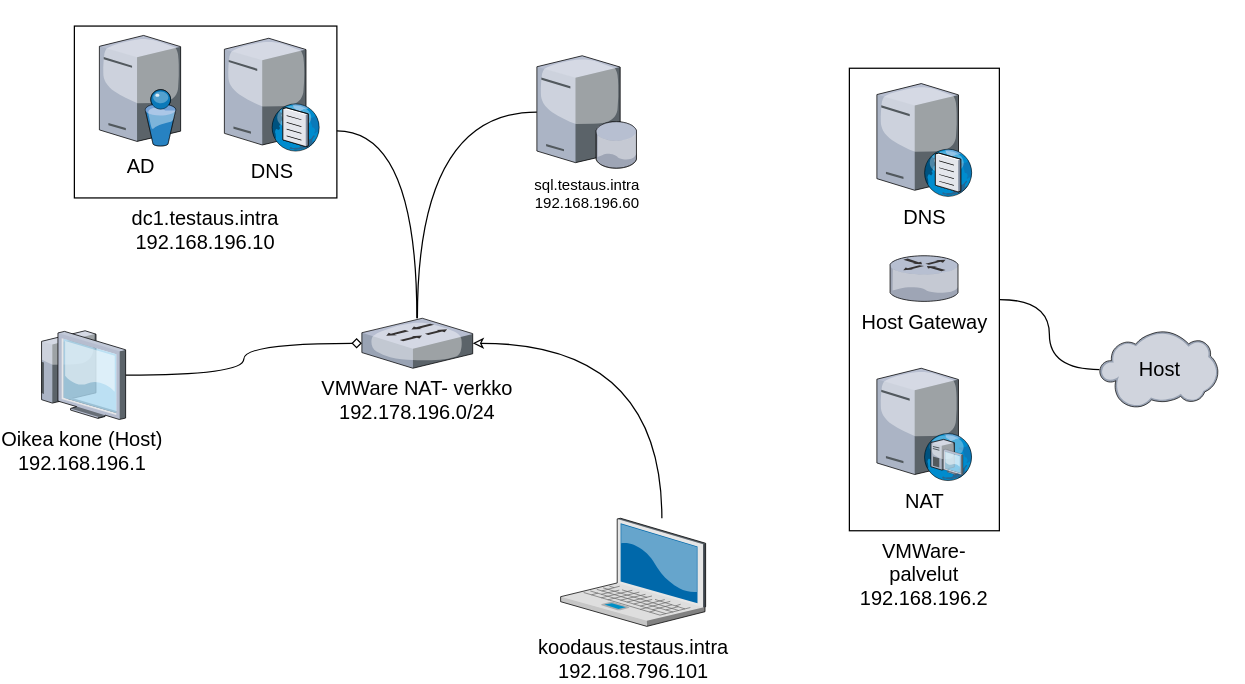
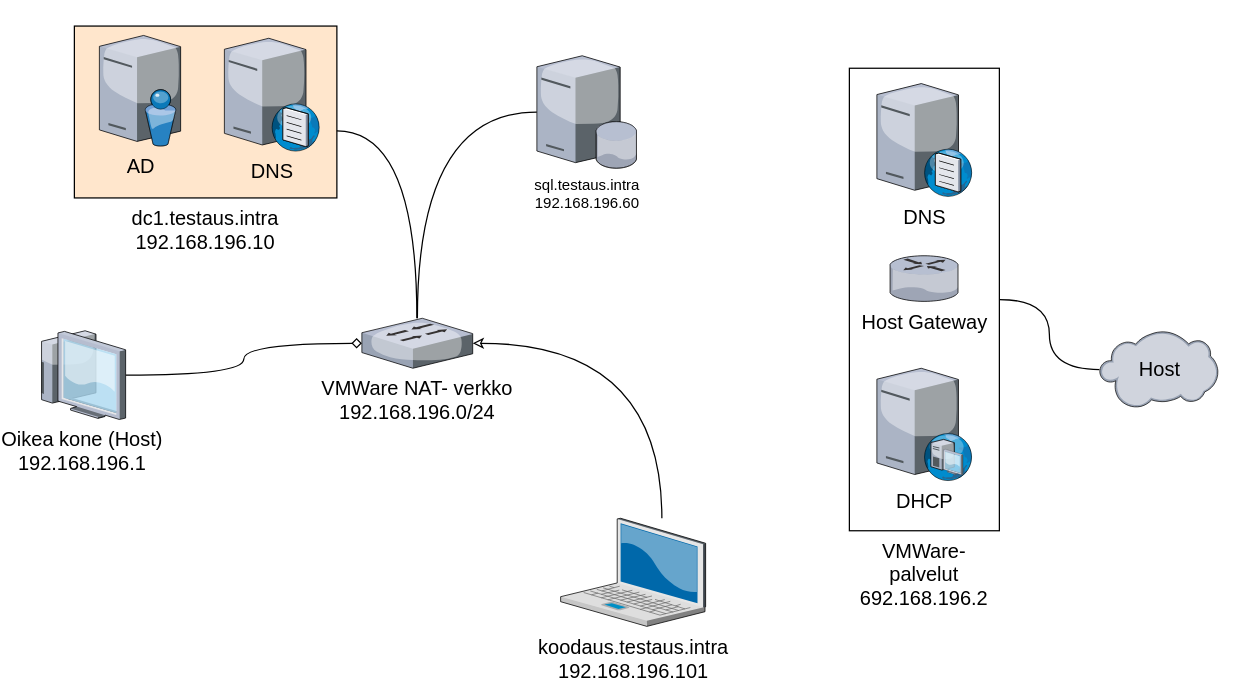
(206, 112) -> (206, 112)
(418, 401) -> (418, 401)
(925, 501) -> (925, 501)
(924, 575) -> (924, 575)
(634, 660) -> (634, 660)
